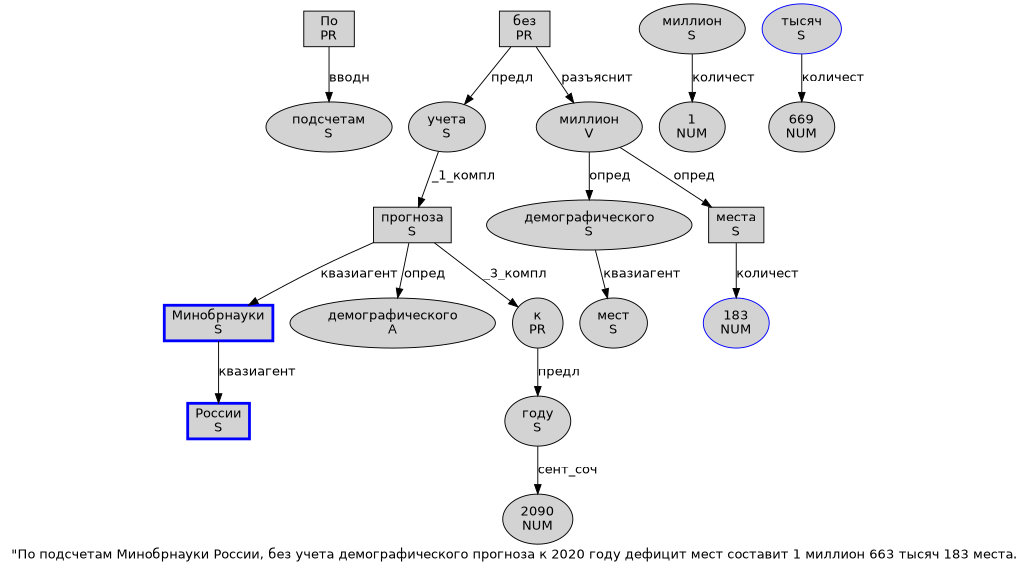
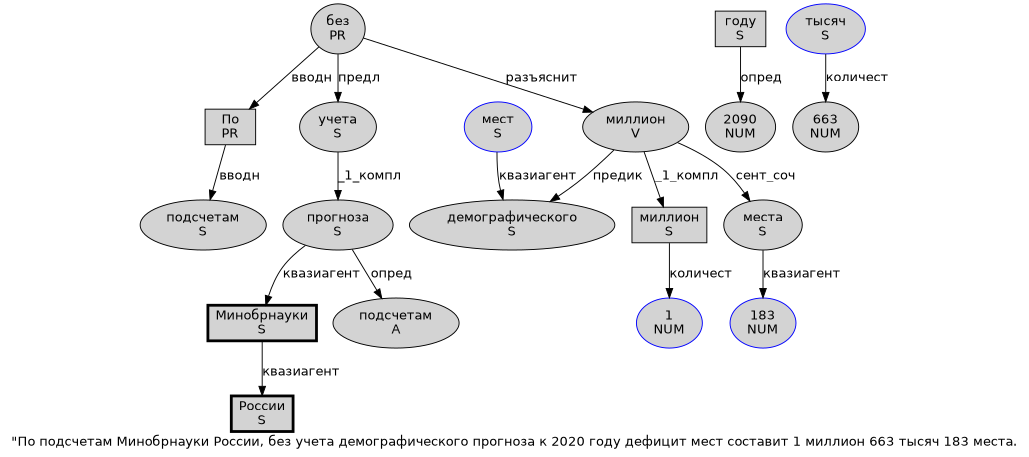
(525, 29) -> (338, 29)
(692, 29) -> (669, 225)
none -> (288, 75)
(692, 127) -> (669, 323)
(802, 127) -> (826, 127)
none -> (652, 175)
(610, 176) -> (618, 176)
(695, 176) -> (766, 176)
(412, 225) -> (338, 225)
(736, 225) -> (763, 225)
(600, 270) -> (498, 171)
(768, 274) -> (802, 274)
(219, 323) -> (262, 323)
(393, 323) -> (396, 323)
(538, 323) -> none
(614, 323) -> (498, 127)
(219, 421) -> (262, 414)
(538, 421) -> (741, 29)
(568, 470) -> (762, 78)
